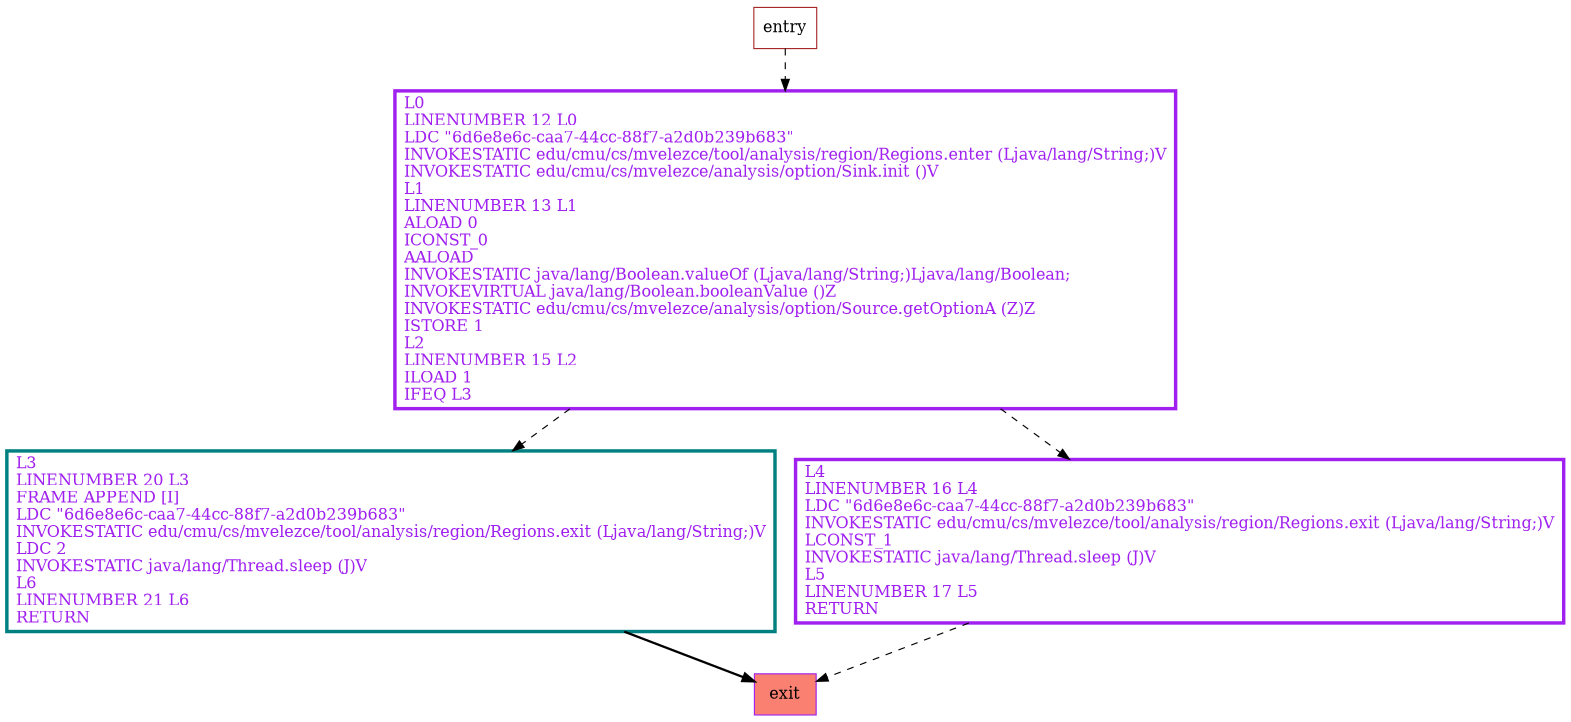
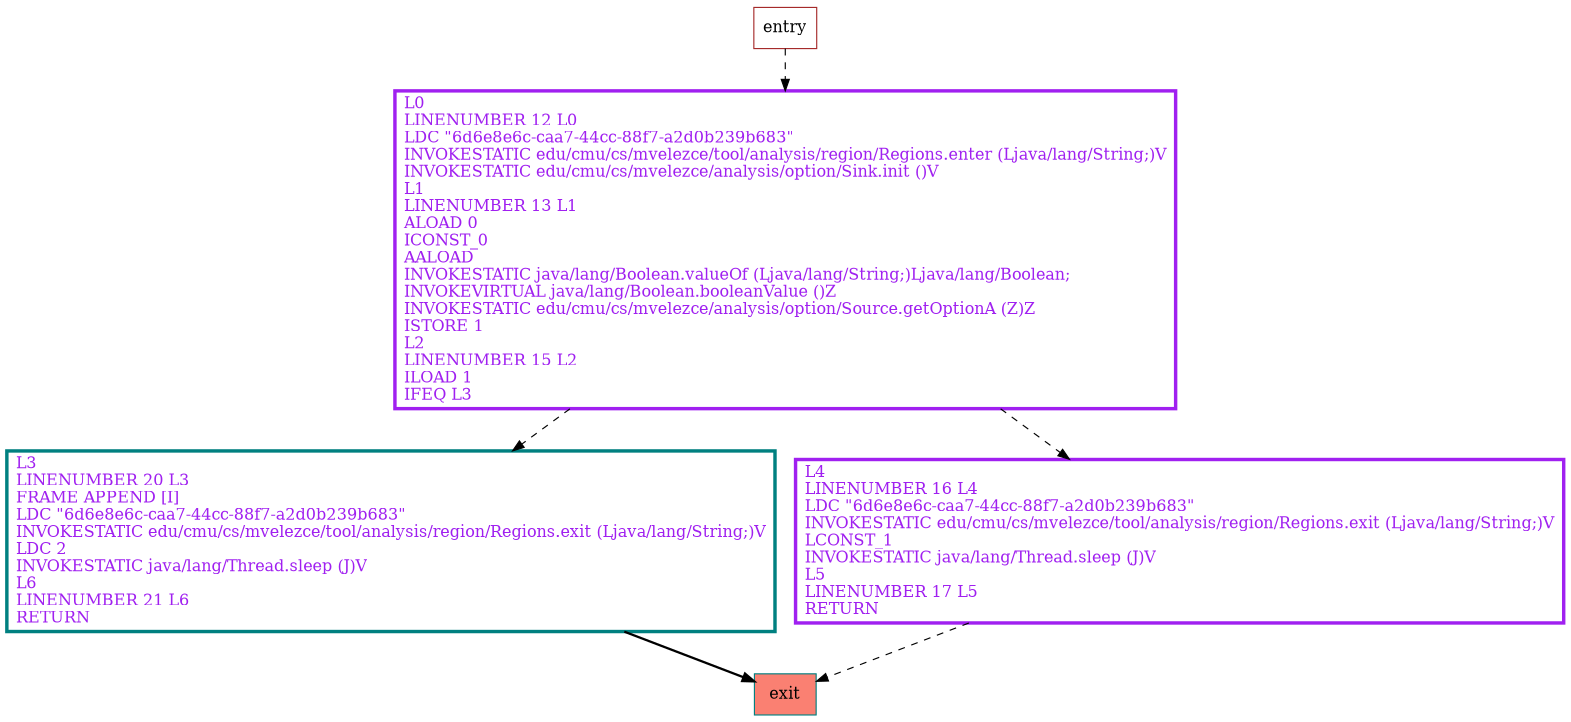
(785, 694) -> (785, 694)
